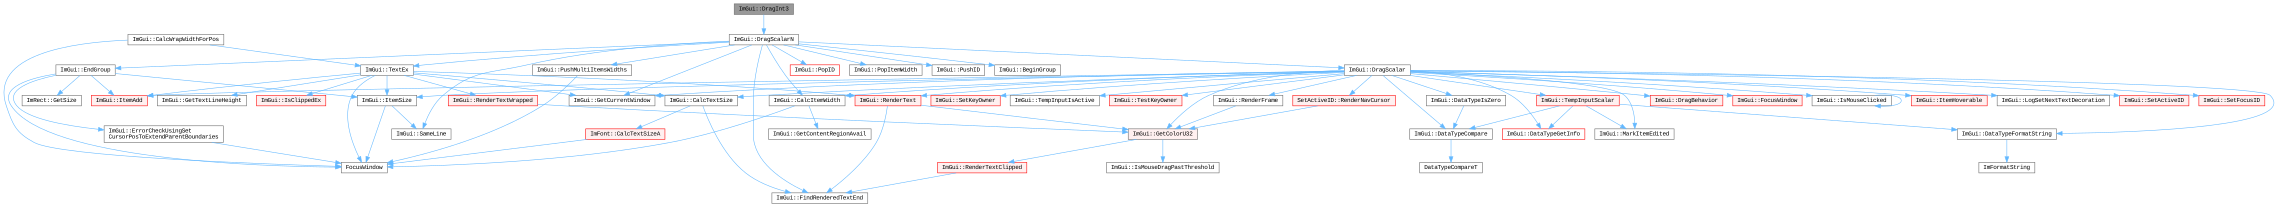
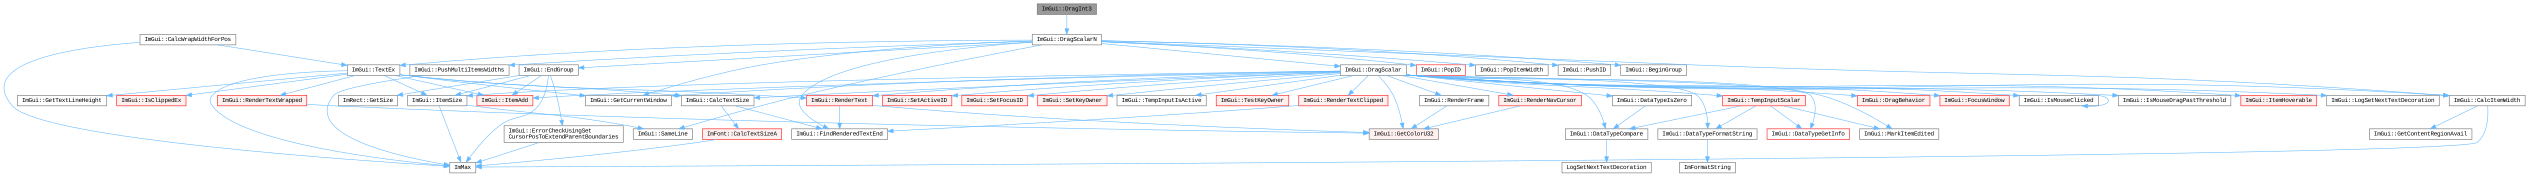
(1344, 101) -> (1540, 101)
(1163, 148) -> (1760, 88)
(1075, 150) -> (1360, 83)
(364, 168) -> (463, 168)
(1451, 168) -> (1607, 168)
